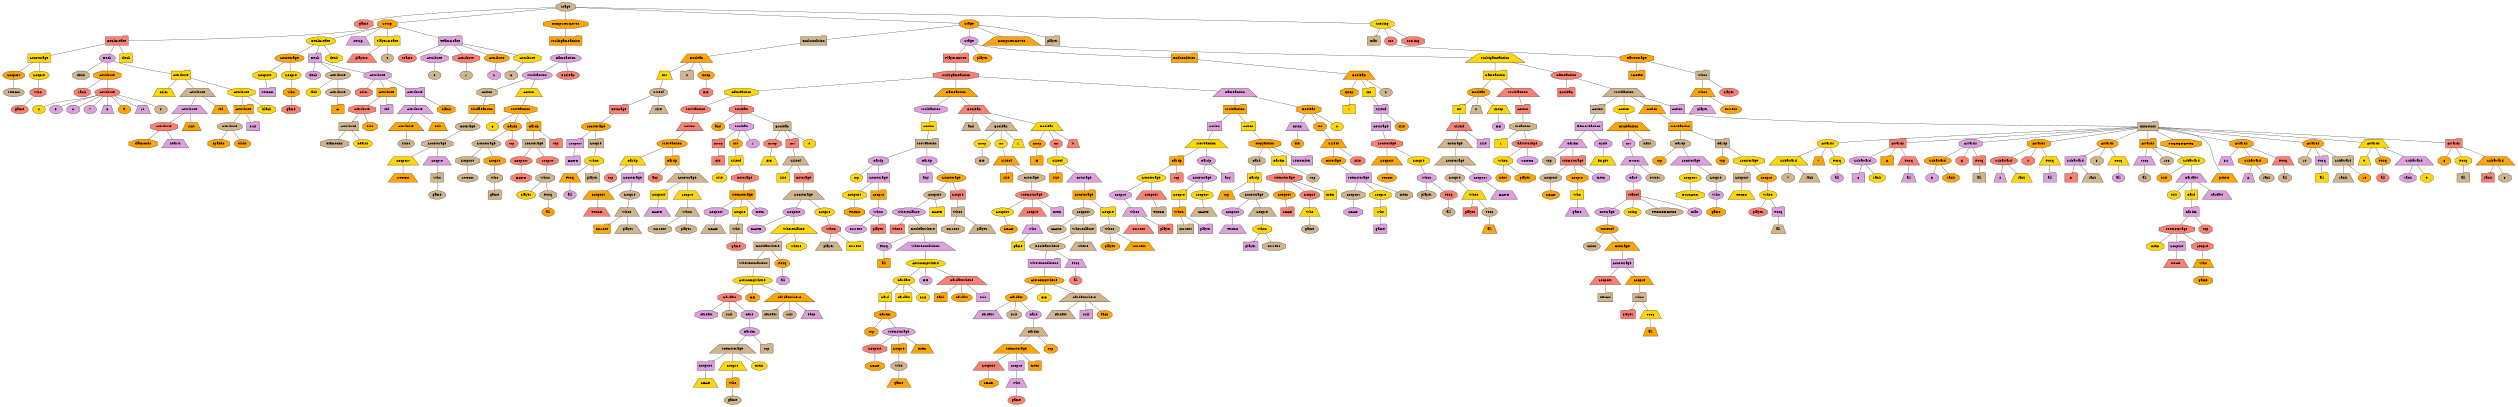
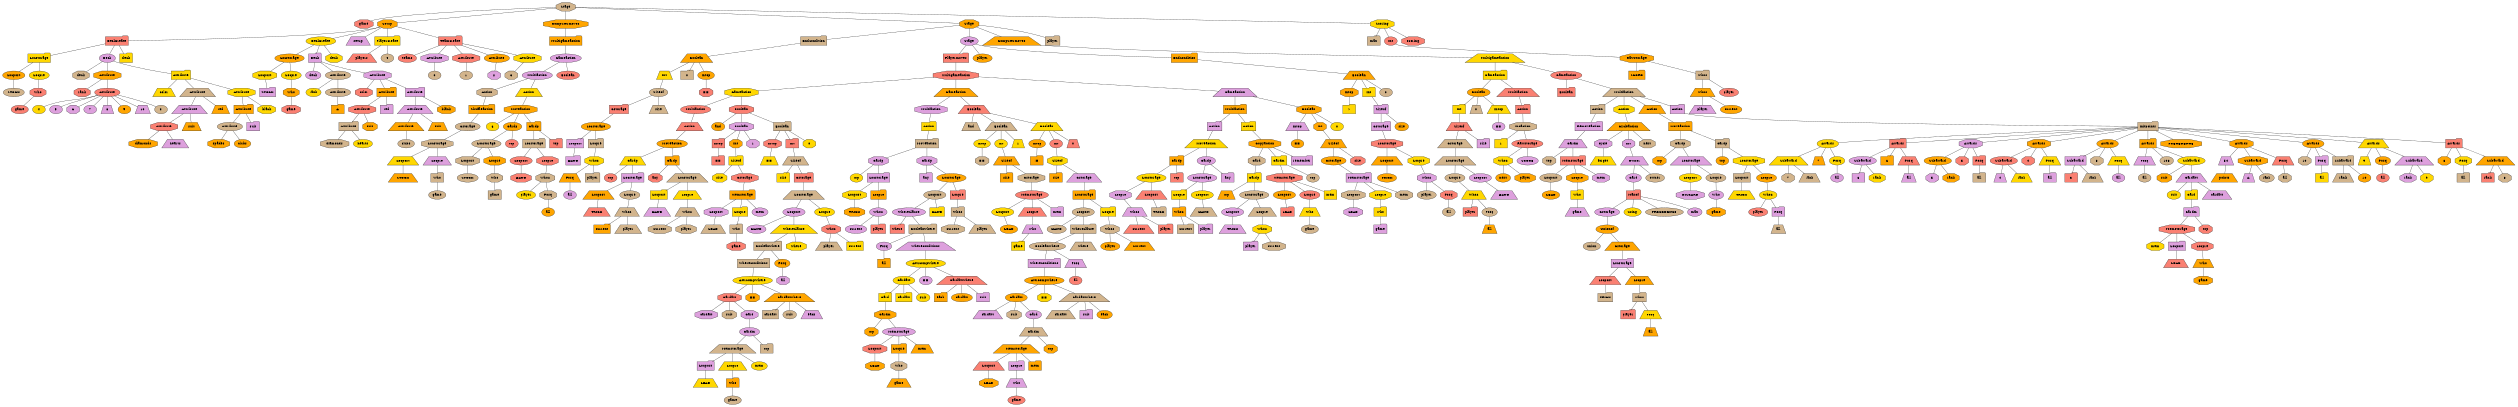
(450, 41) -> (450, 41)
(1596, 135) -> (1615, 135)
(2202, 138) -> (2225, 169)
(1690, 195) -> (1690, 195)
